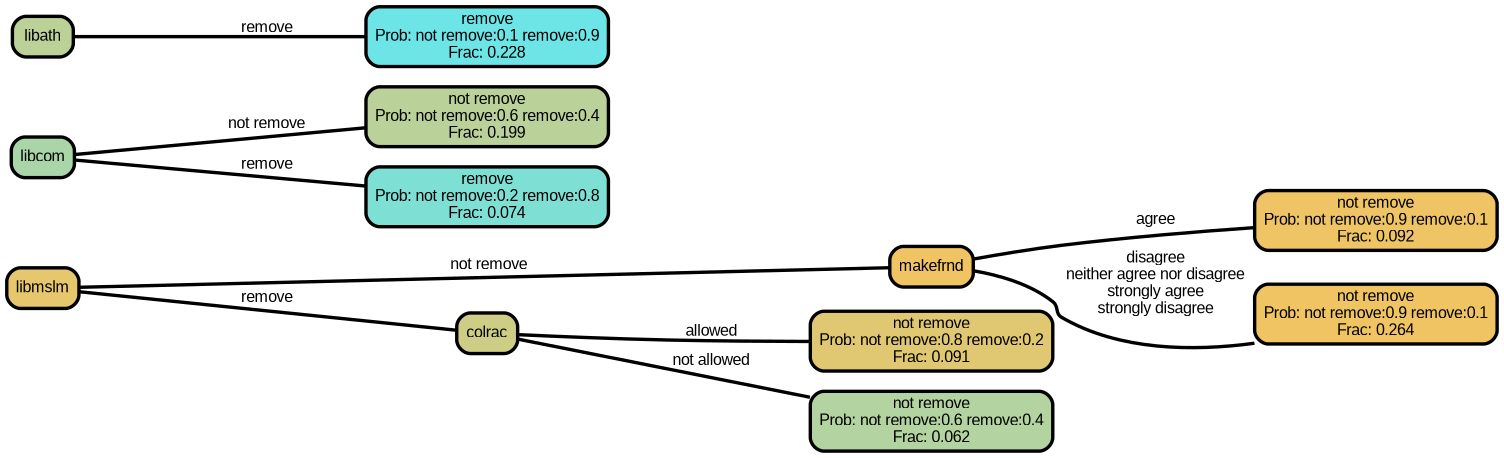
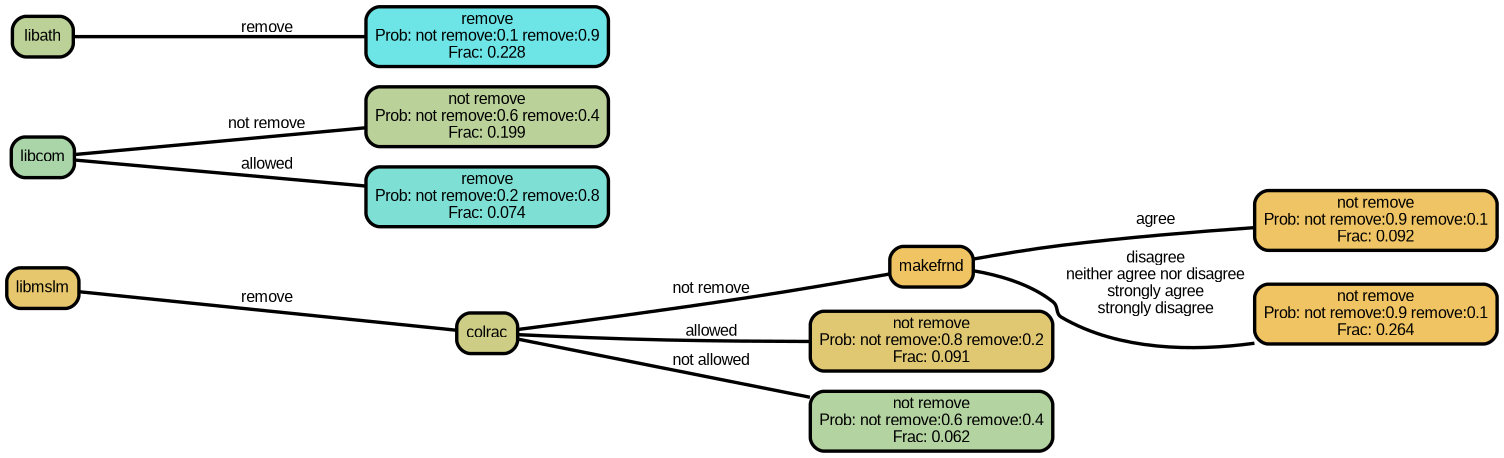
(265, 165) -> (265, 165)
(484, 278) -> (704, 304)
